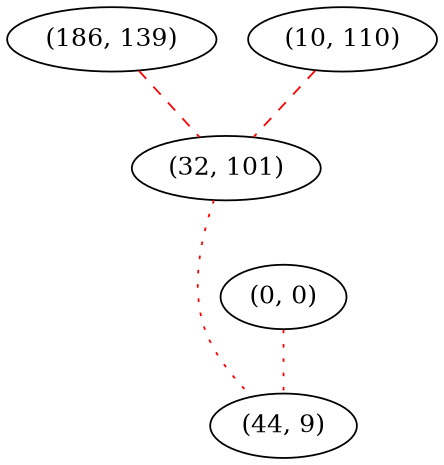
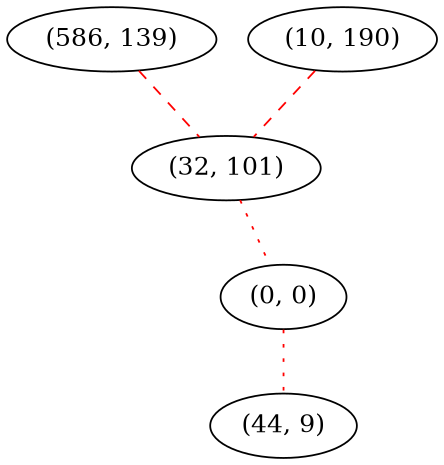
(112, 39) -> (112, 39)
(343, 39) -> (343, 39)
(199, 305) -> (255, 233)
